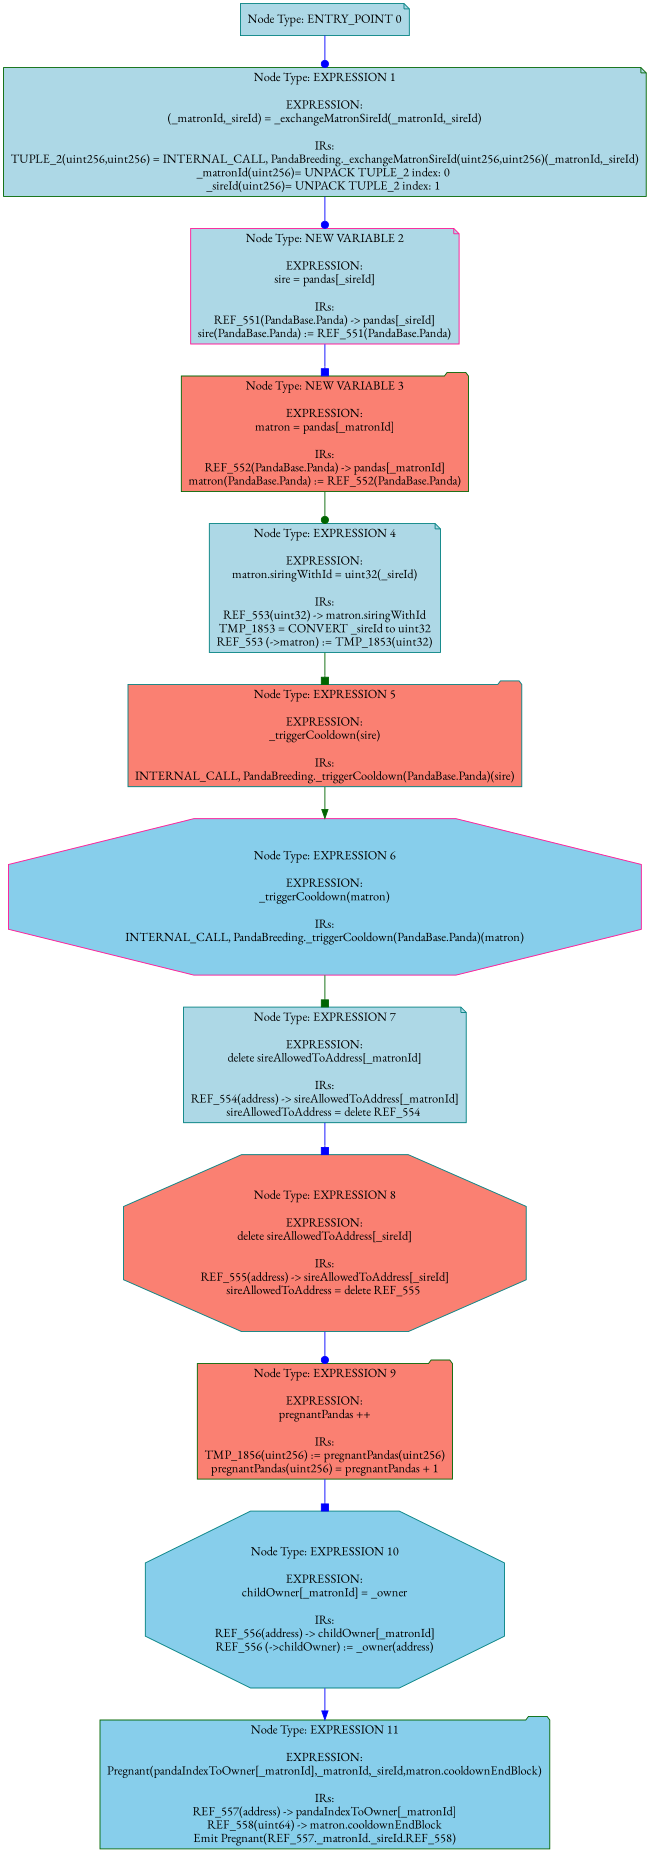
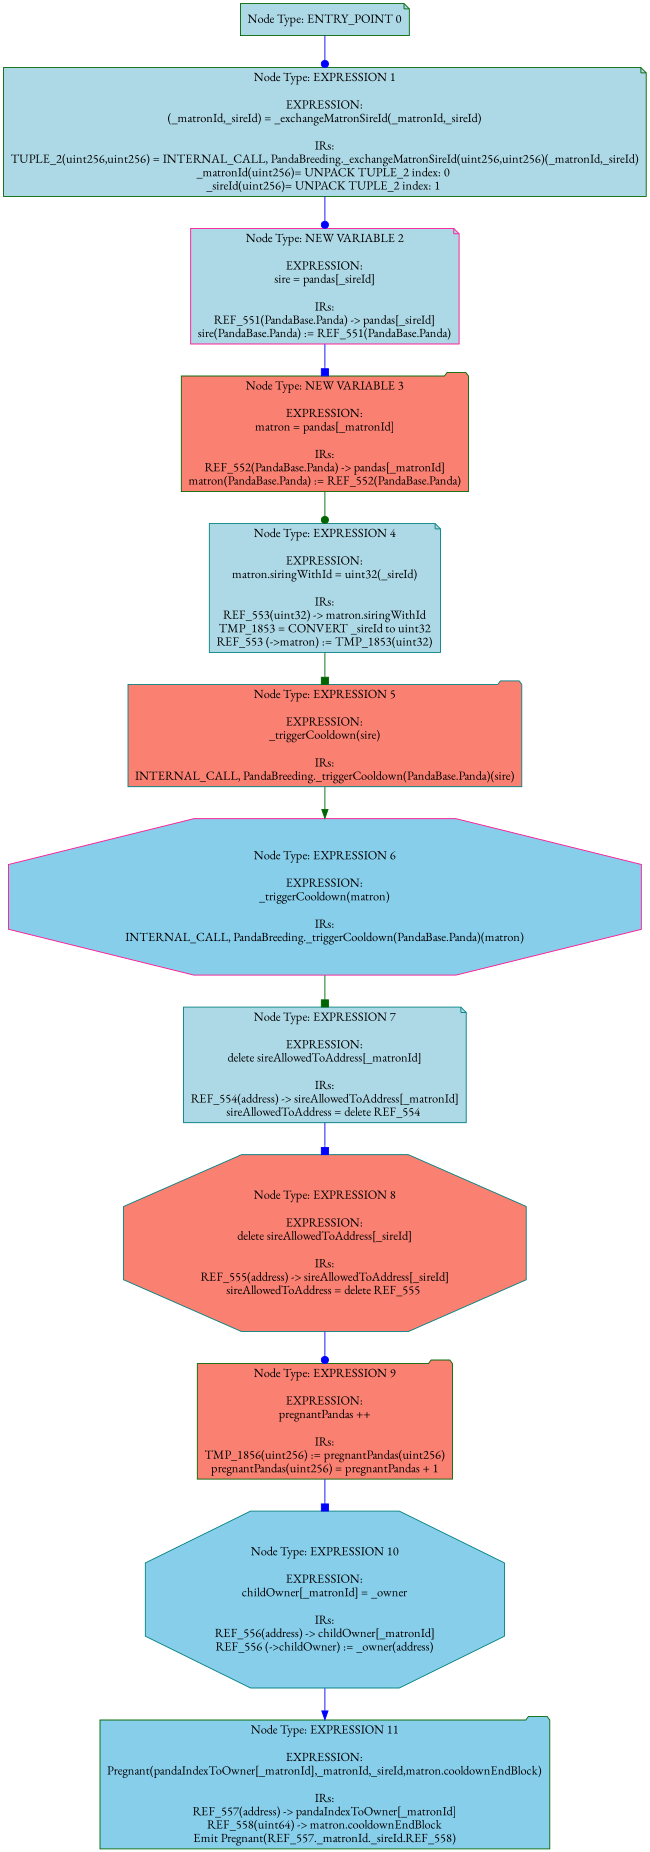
(325, 20) -> (325, 20)
